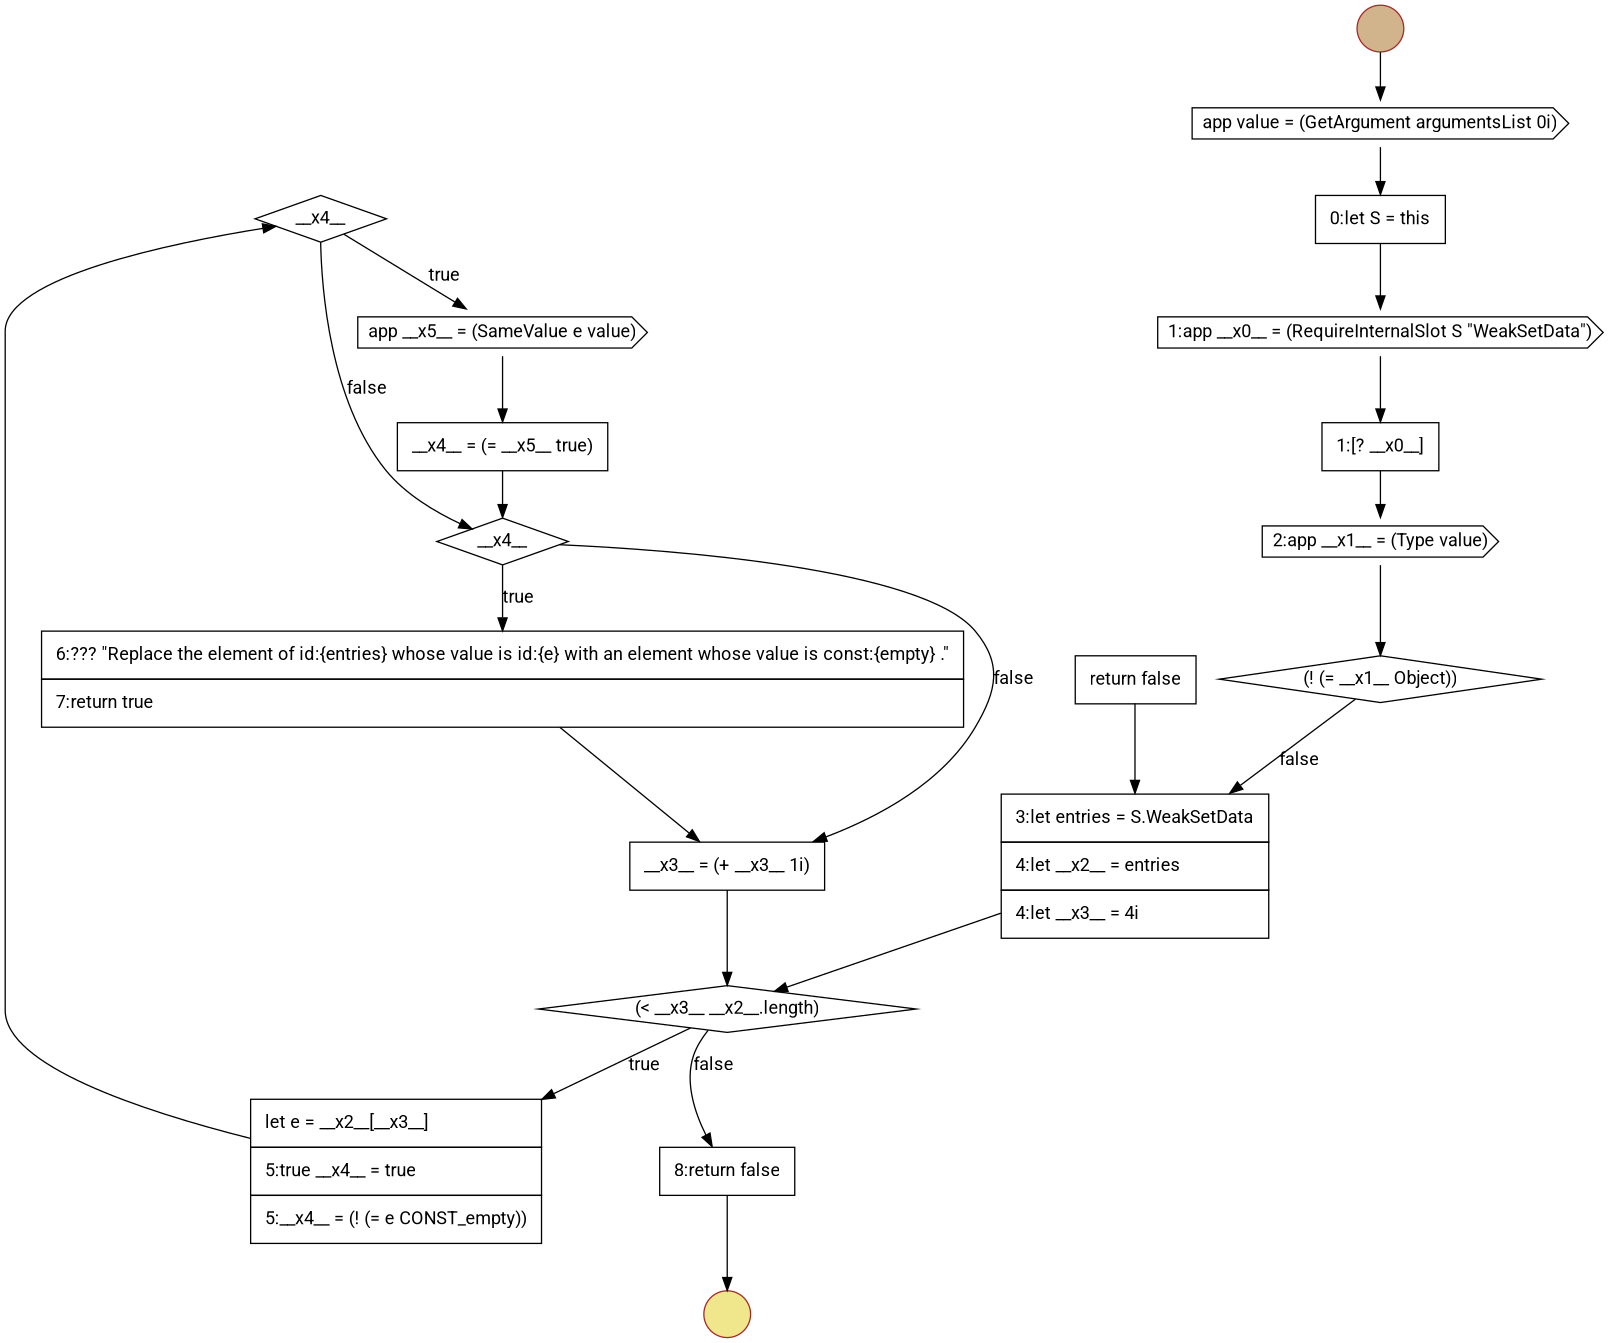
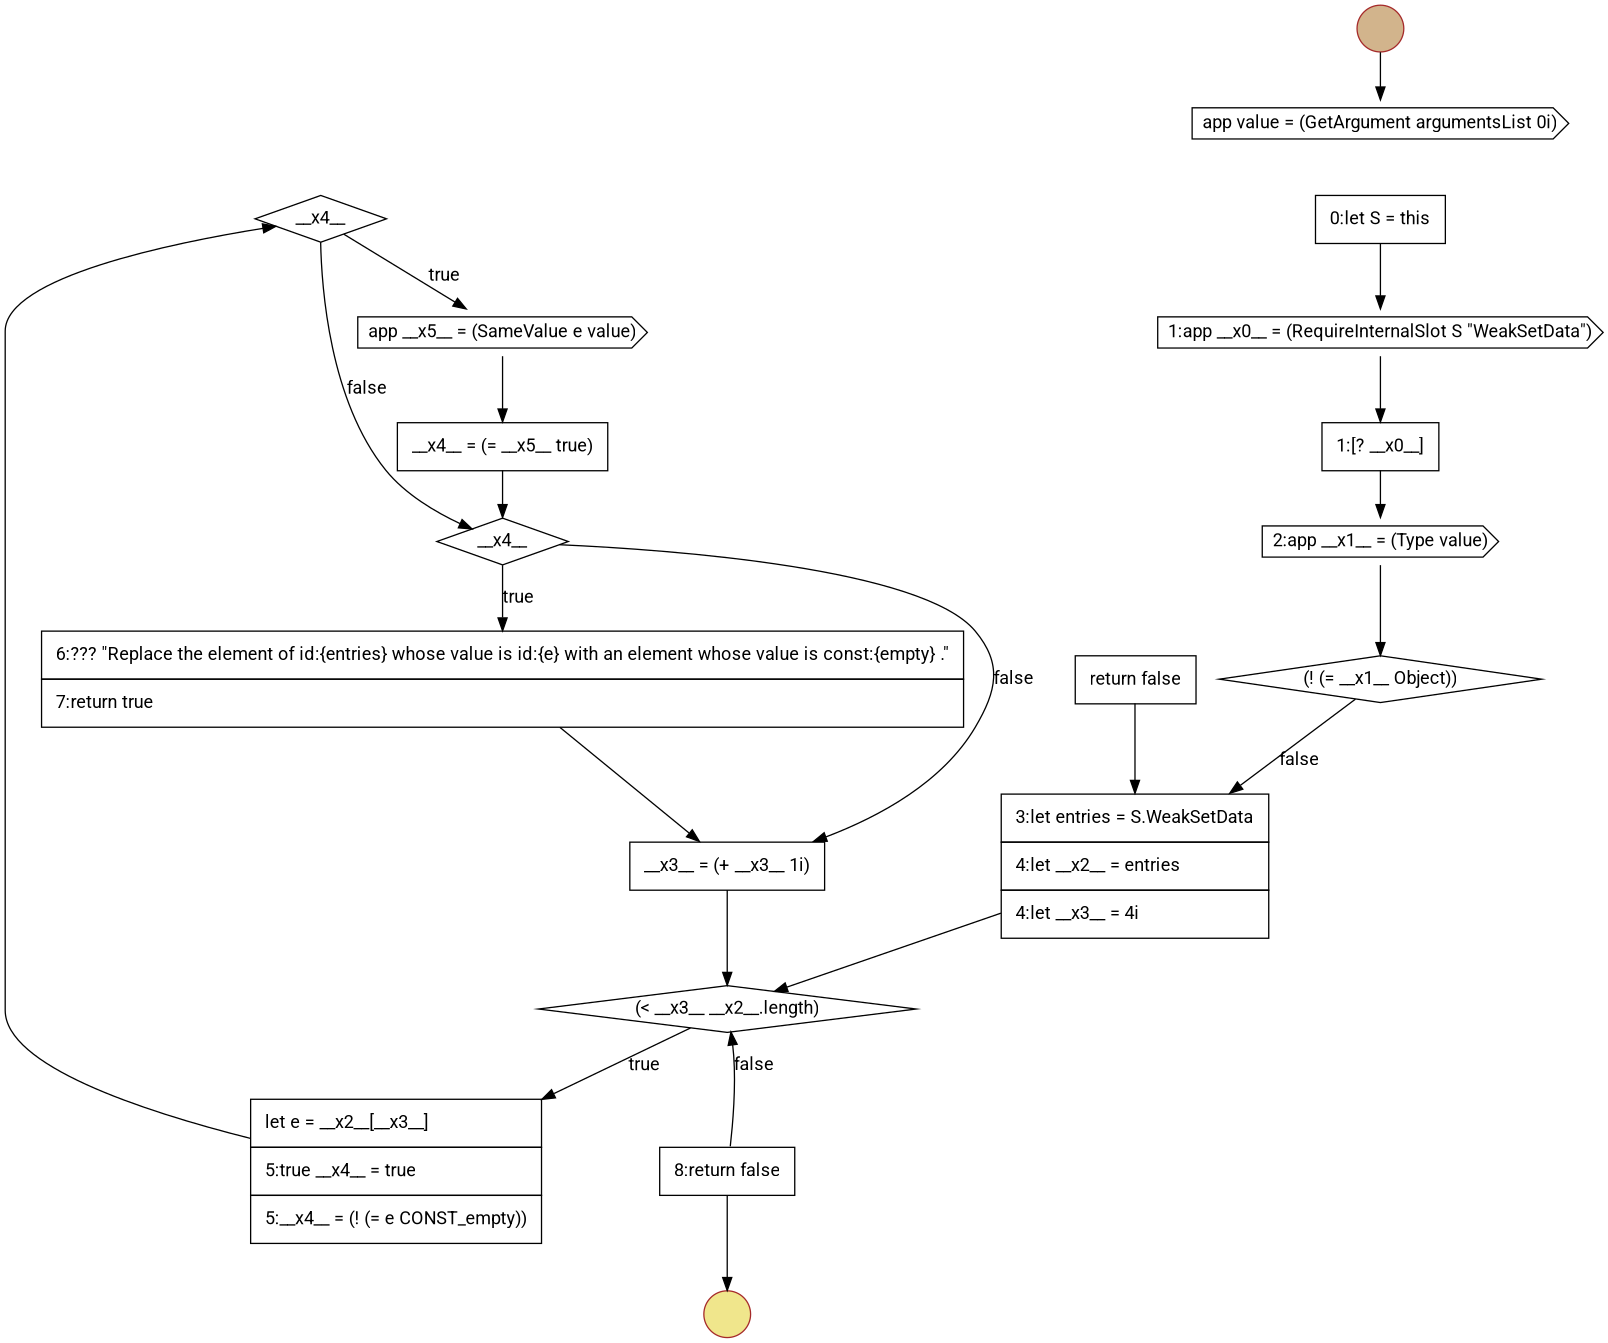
(1380, 164) -> none
(690, 1082) -> (734, 1096)
